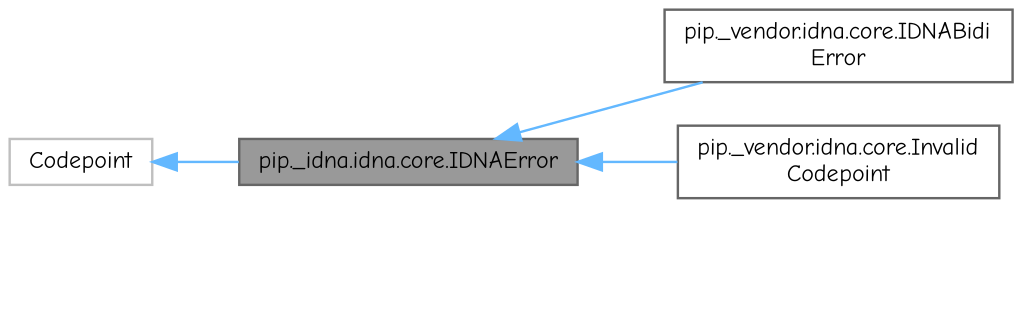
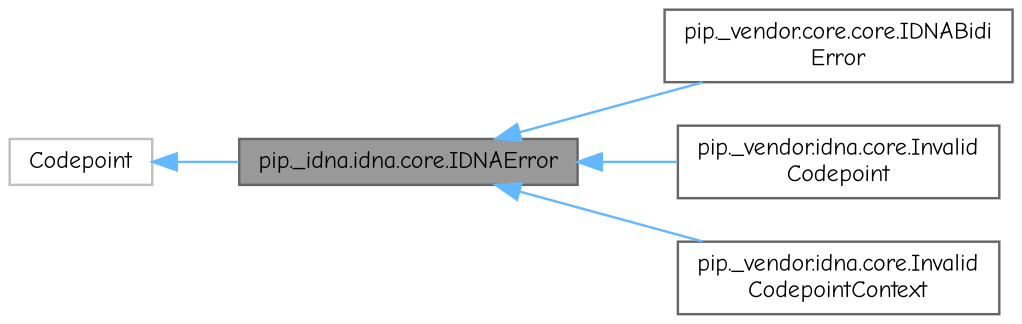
(839, 46) -> (839, 46)
none -> (839, 278)
